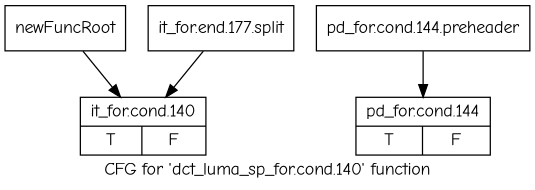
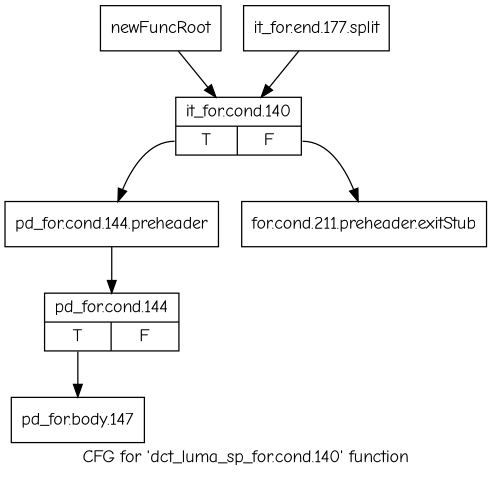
none -> (142, 158)
none -> (364, 224)
none -> (78, 420)
